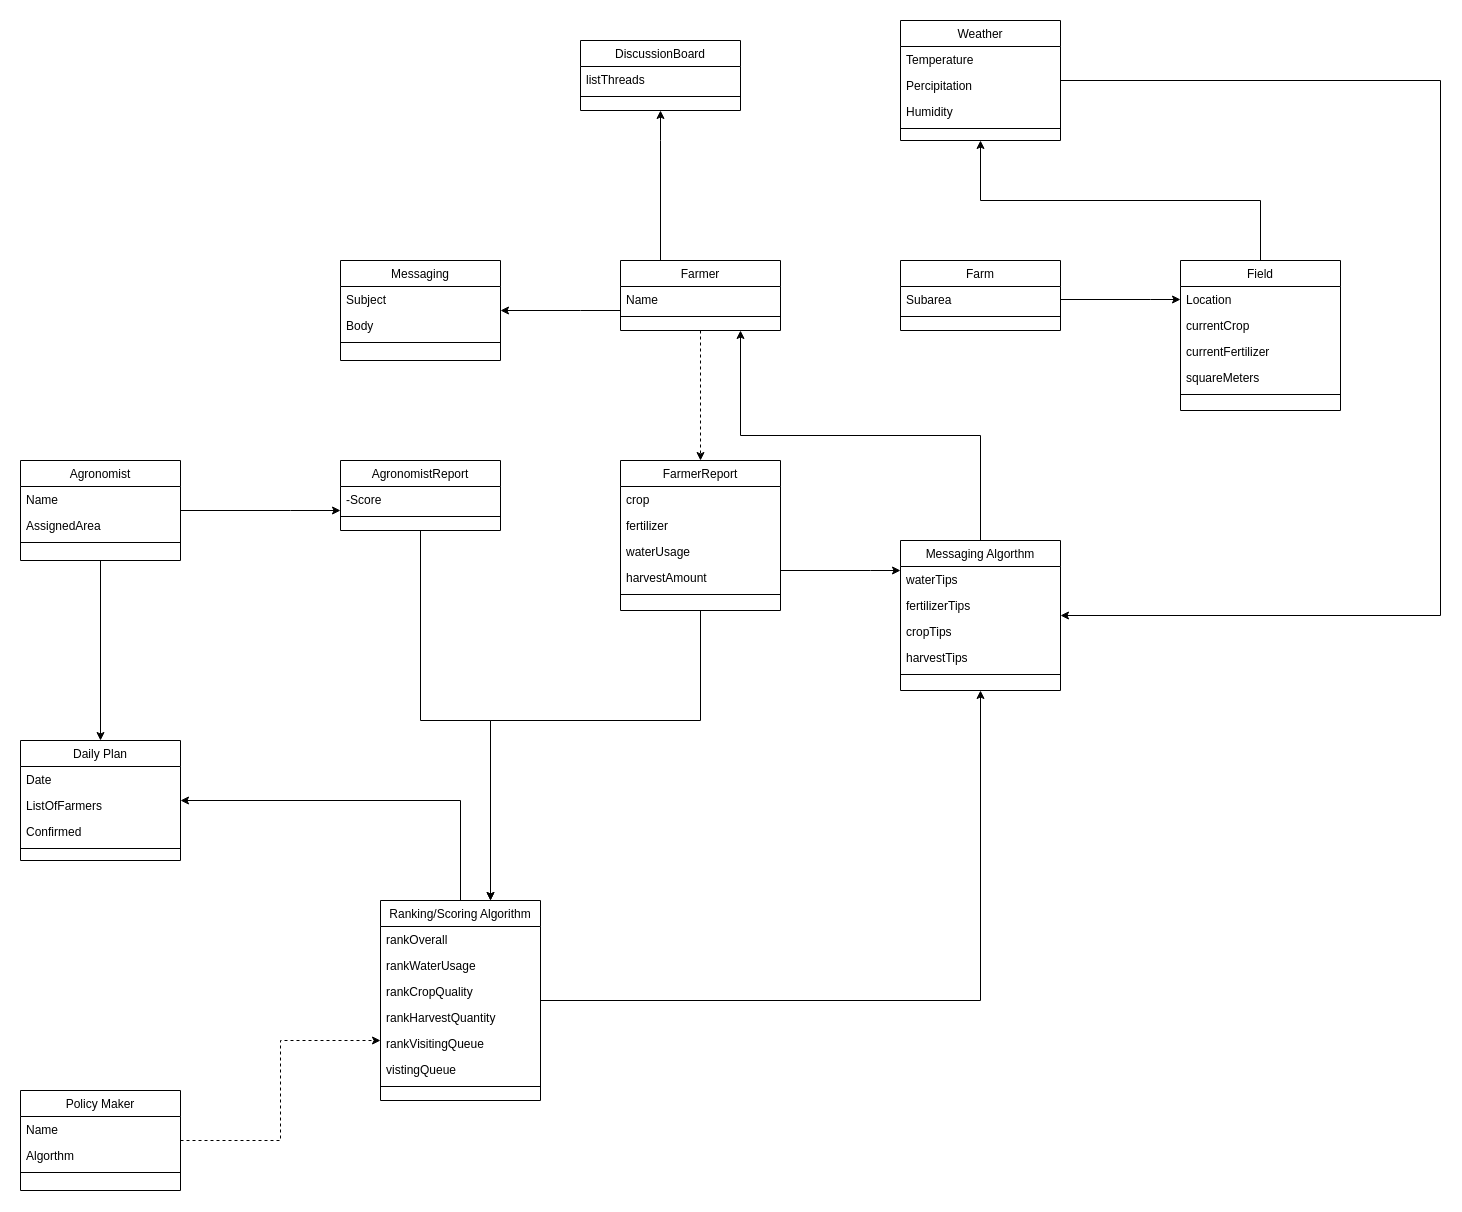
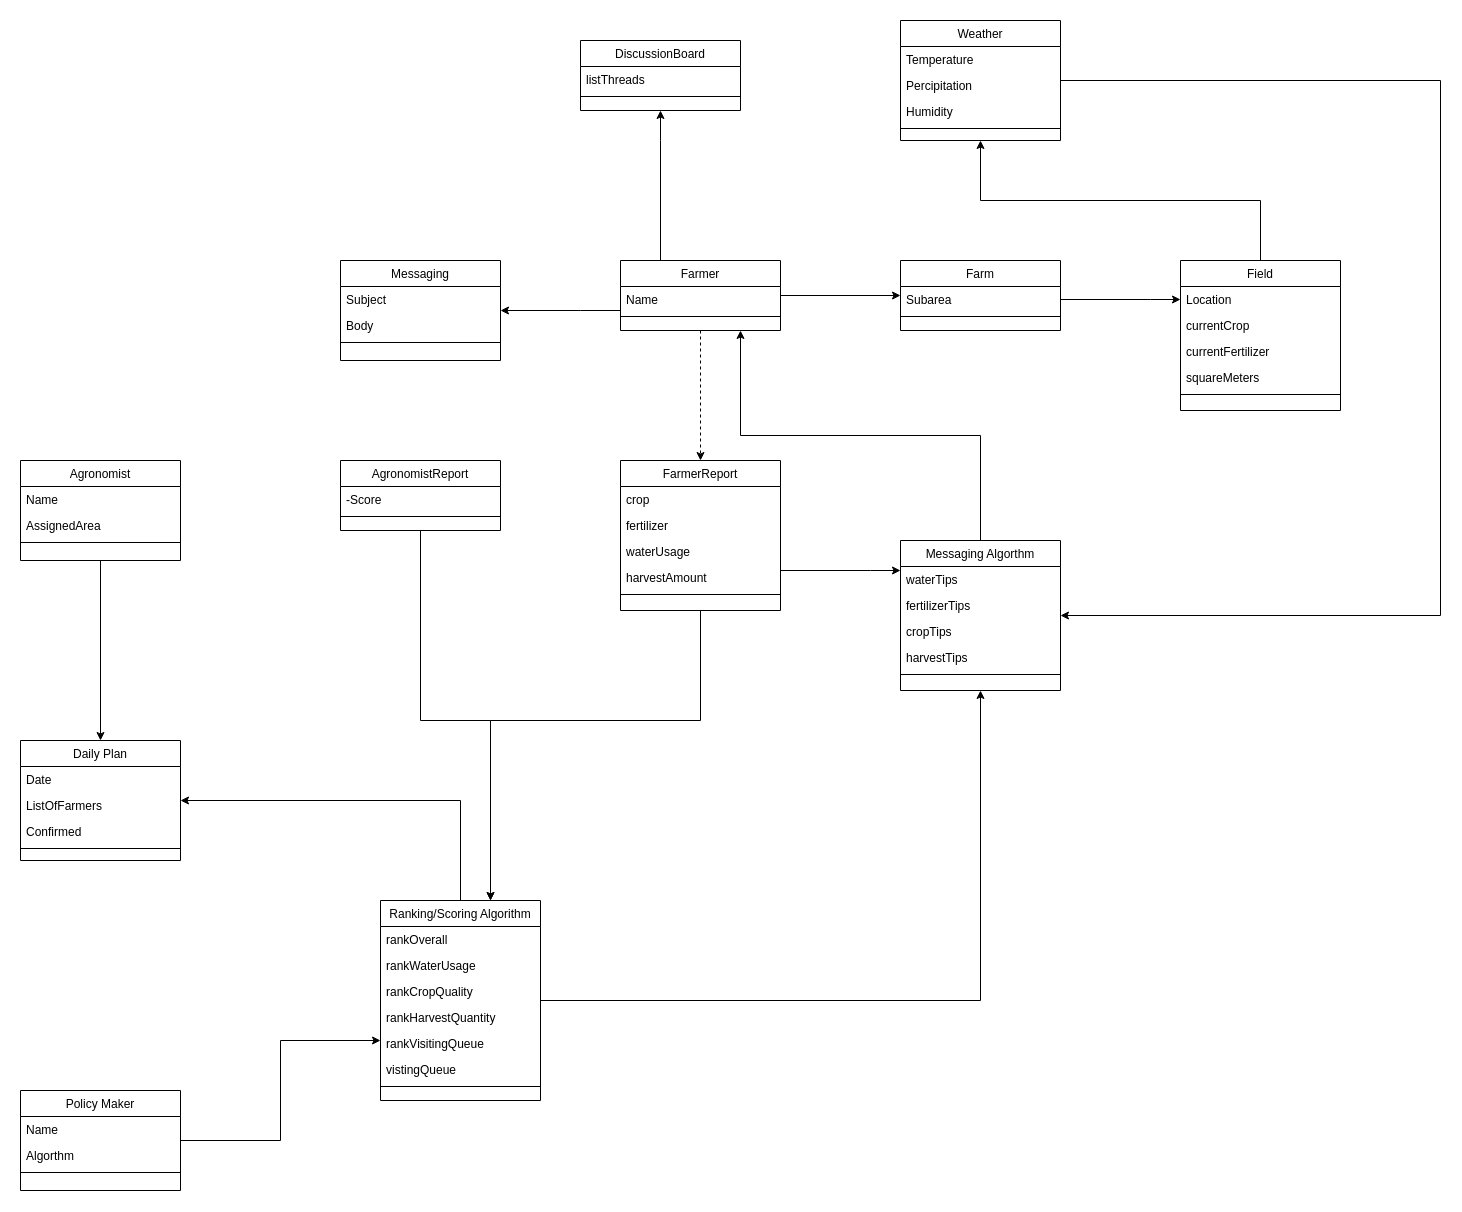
none -> (838, 296)
(258, 511) -> none
(281, 1094) -> (281, 1094)
